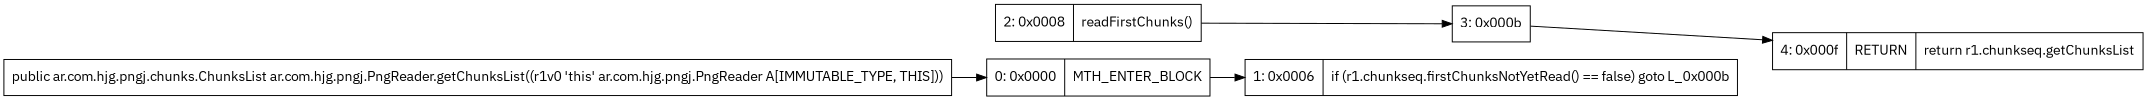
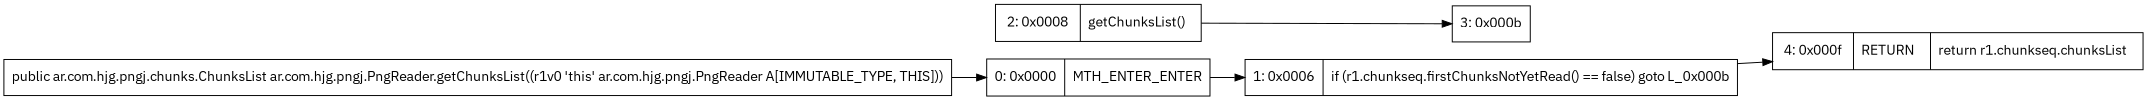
(1137, 22) -> (1137, 22)
(1647, 33) -> (1750, 63)
(2029, 51) -> (2033, 51)
(1137, 77) -> (1137, 77)
